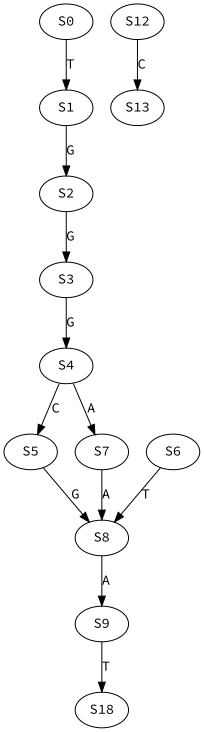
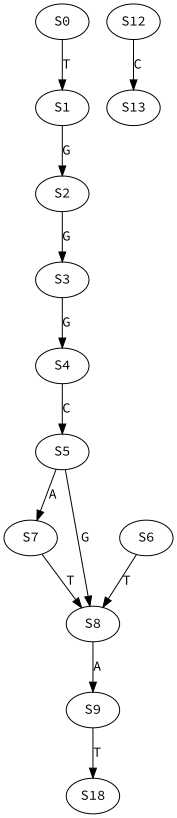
(82, 404) -> (48, 490)
(106, 495) -> (71, 581)
